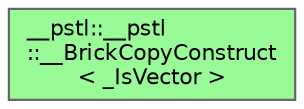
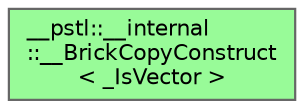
(152, 54) -> (152, 54)
